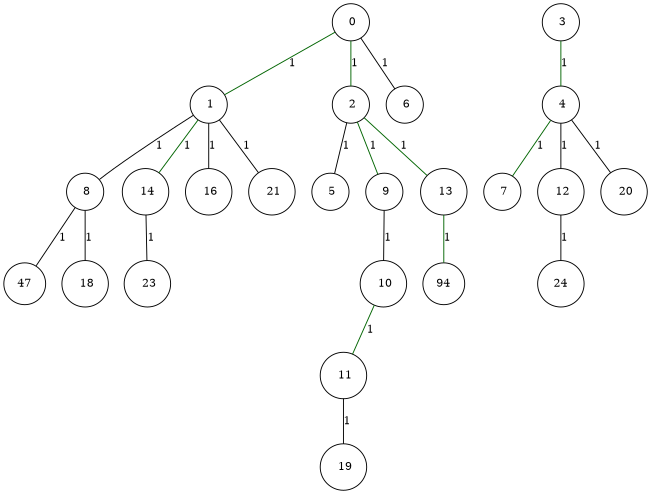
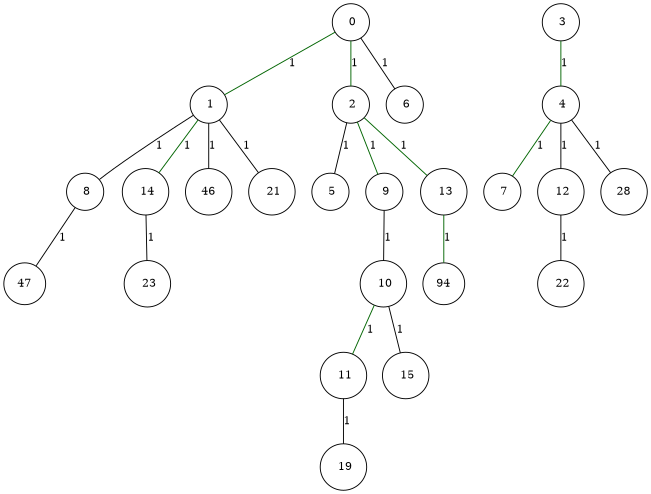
(209, 192) -> (209, 192)
(624, 192) -> (624, 192)
(85, 284) -> none
(561, 284) -> (561, 284)
none -> (406, 376)
